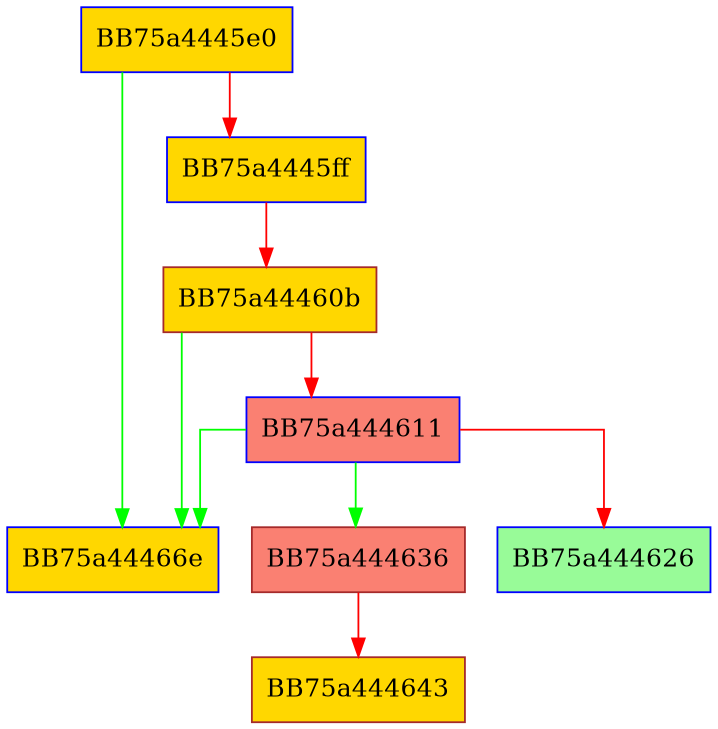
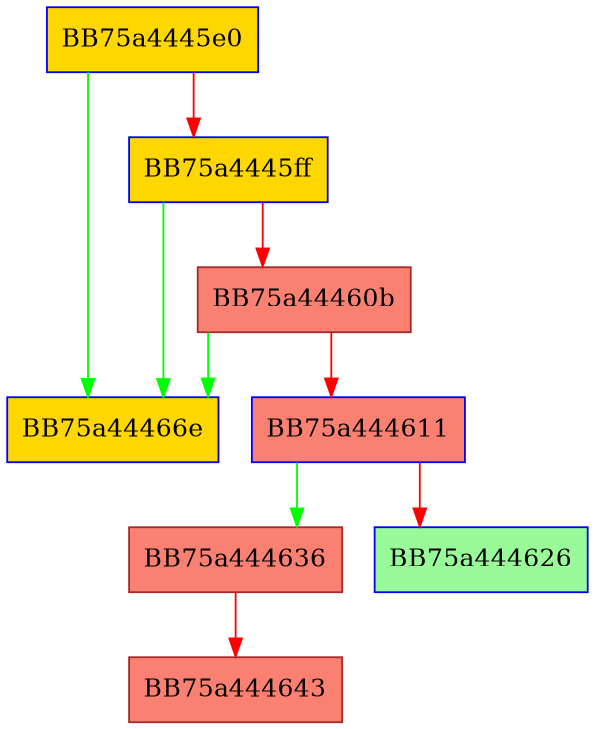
(270, 300) -> (304, 300)
(200, 446) -> (163, 291)
(358, 690) -> (236, 690)
